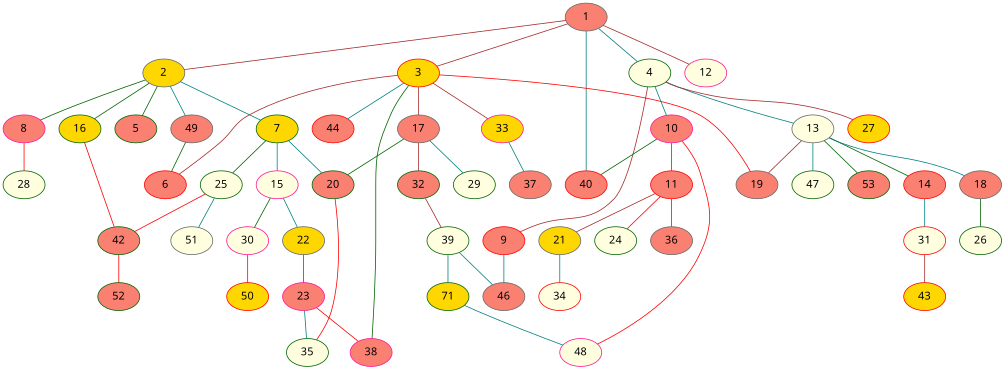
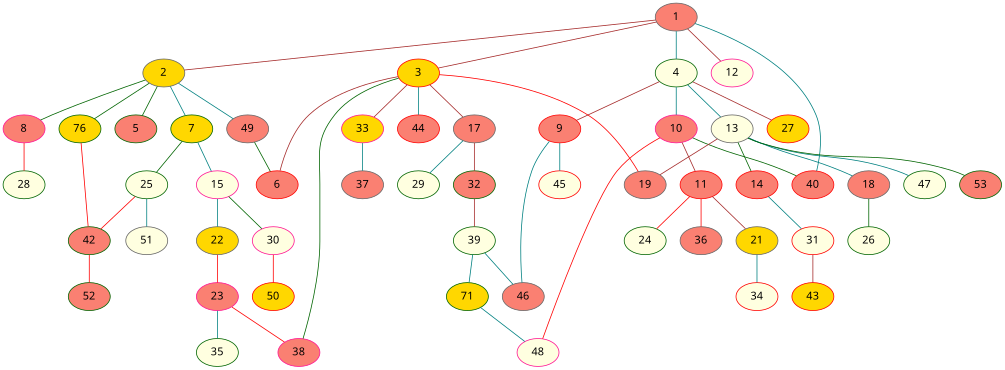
(80, 129) -> (80, 129)
(333, 185) -> none
none -> (560, 185)
